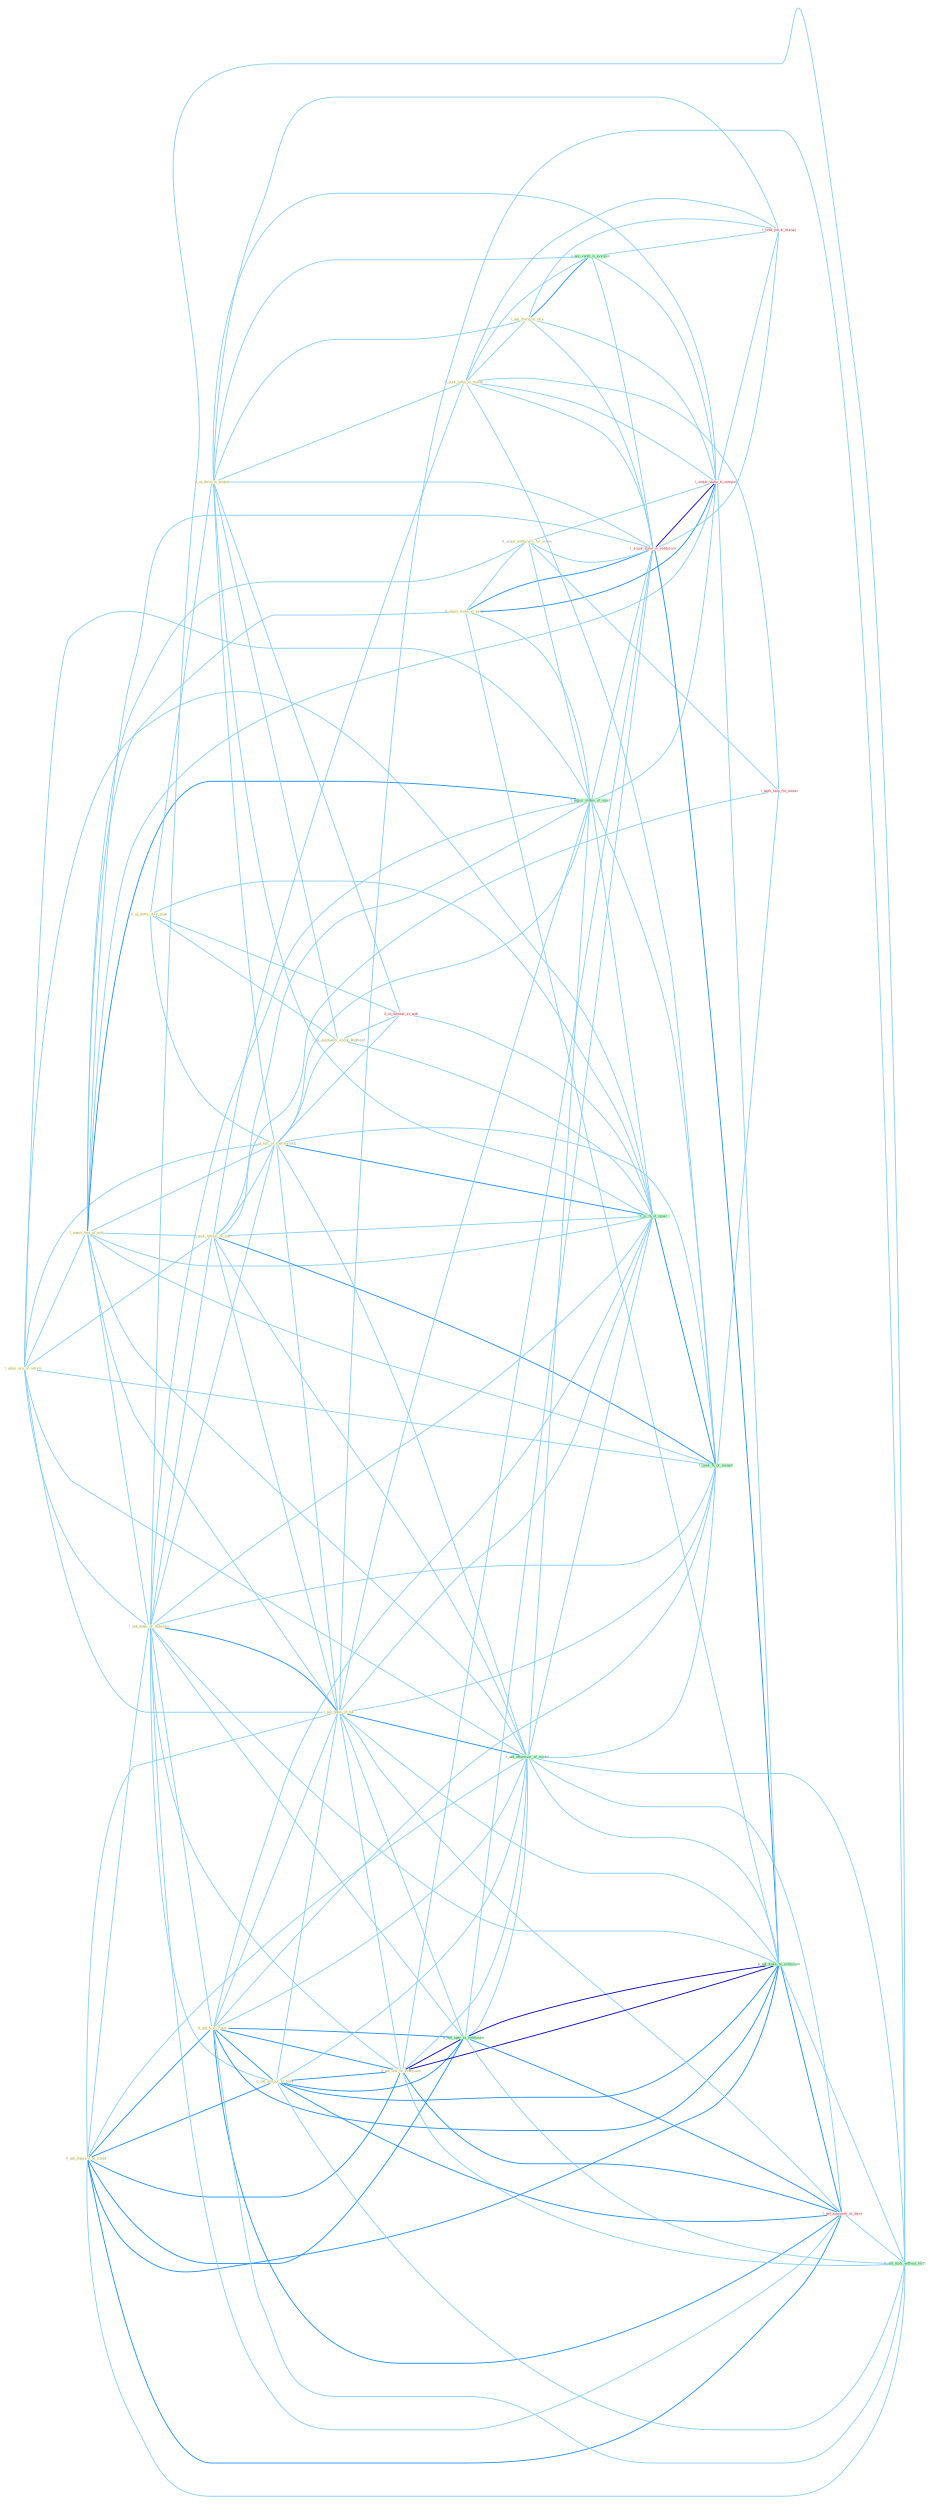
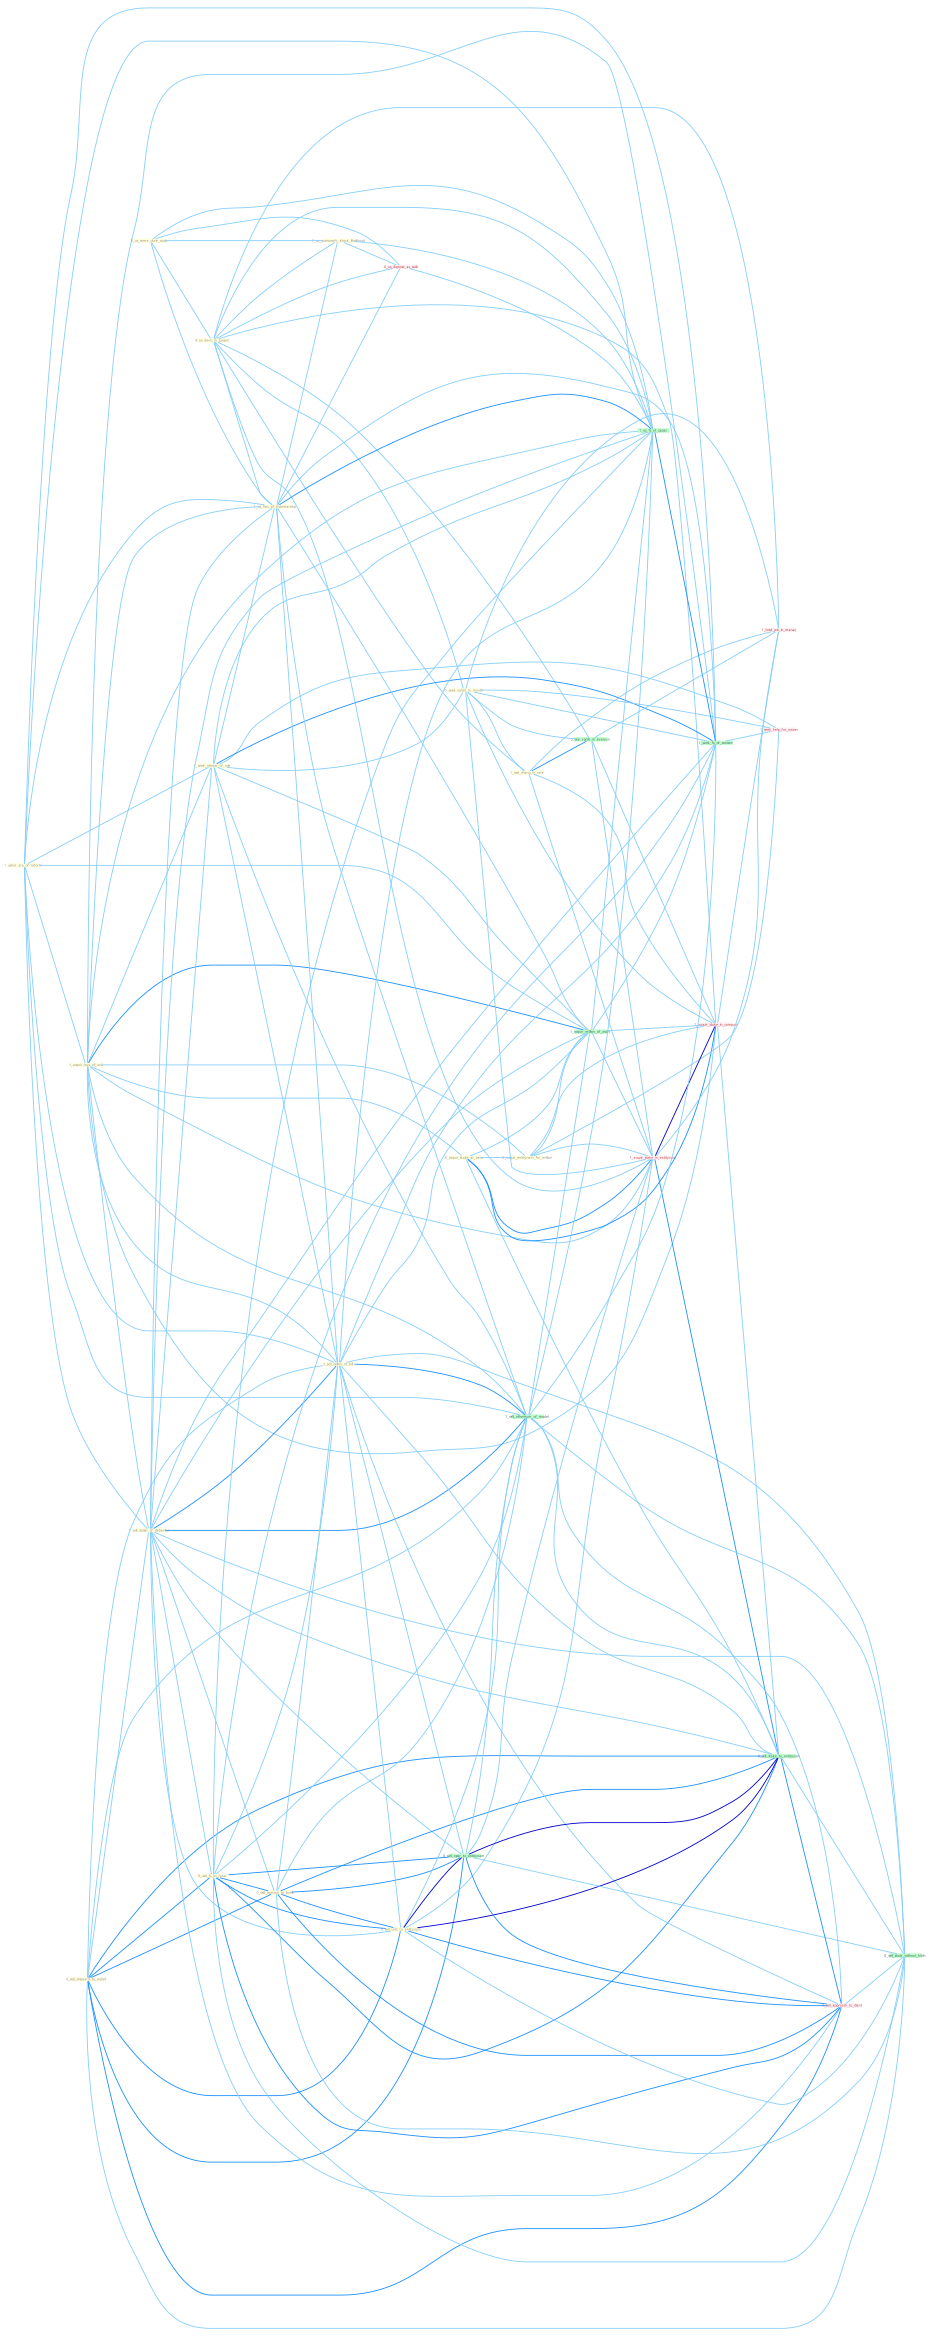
none -> (364, 1527)
